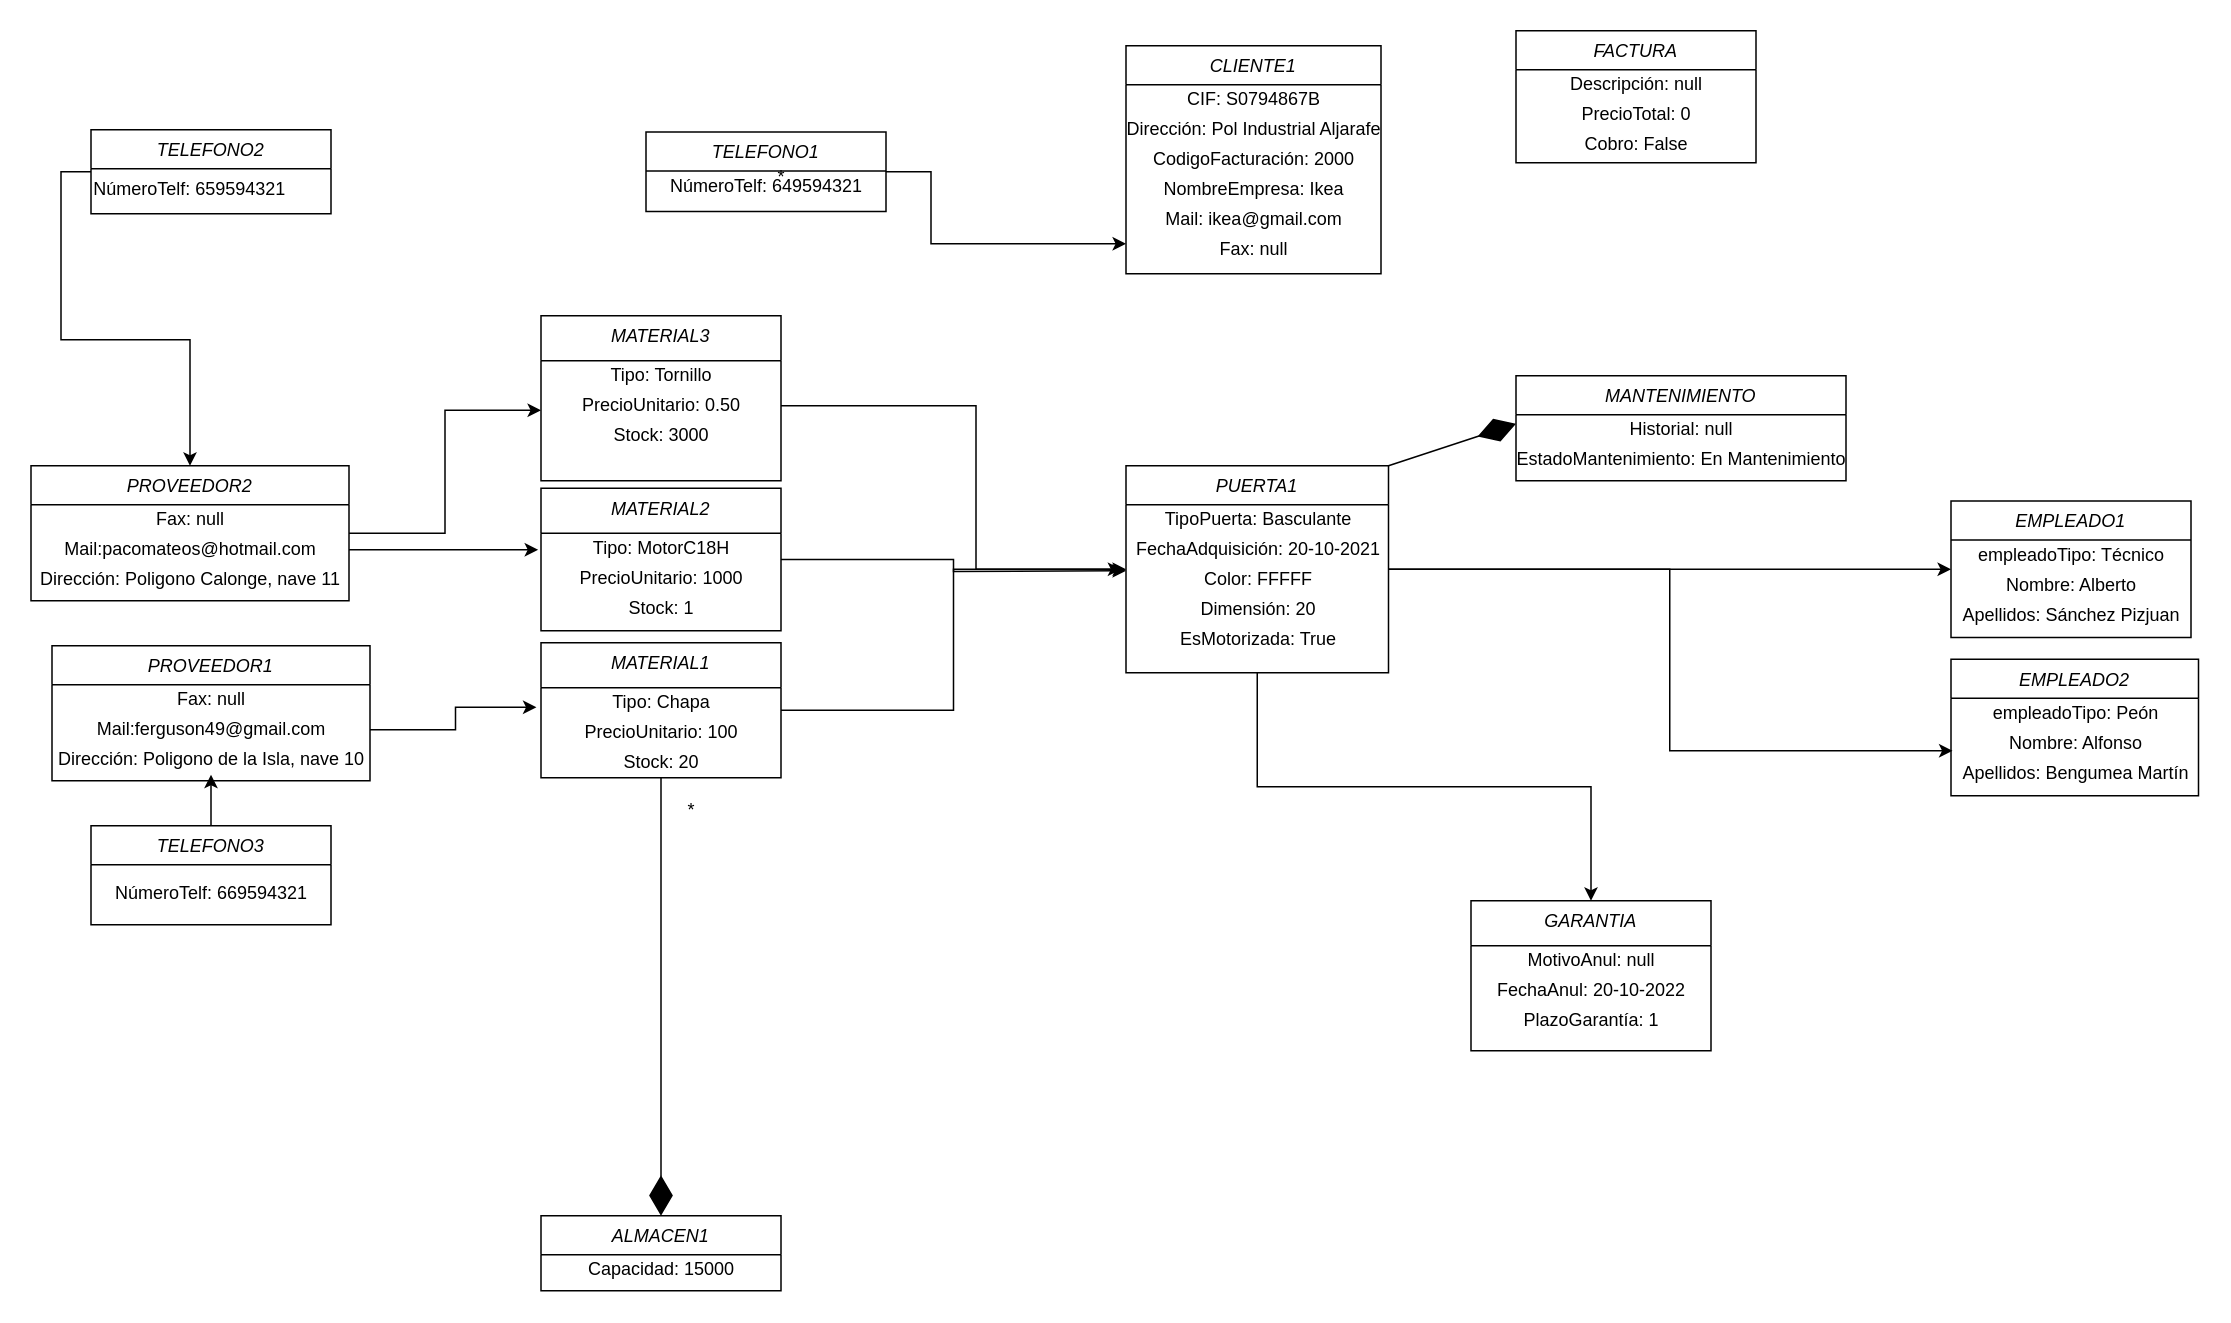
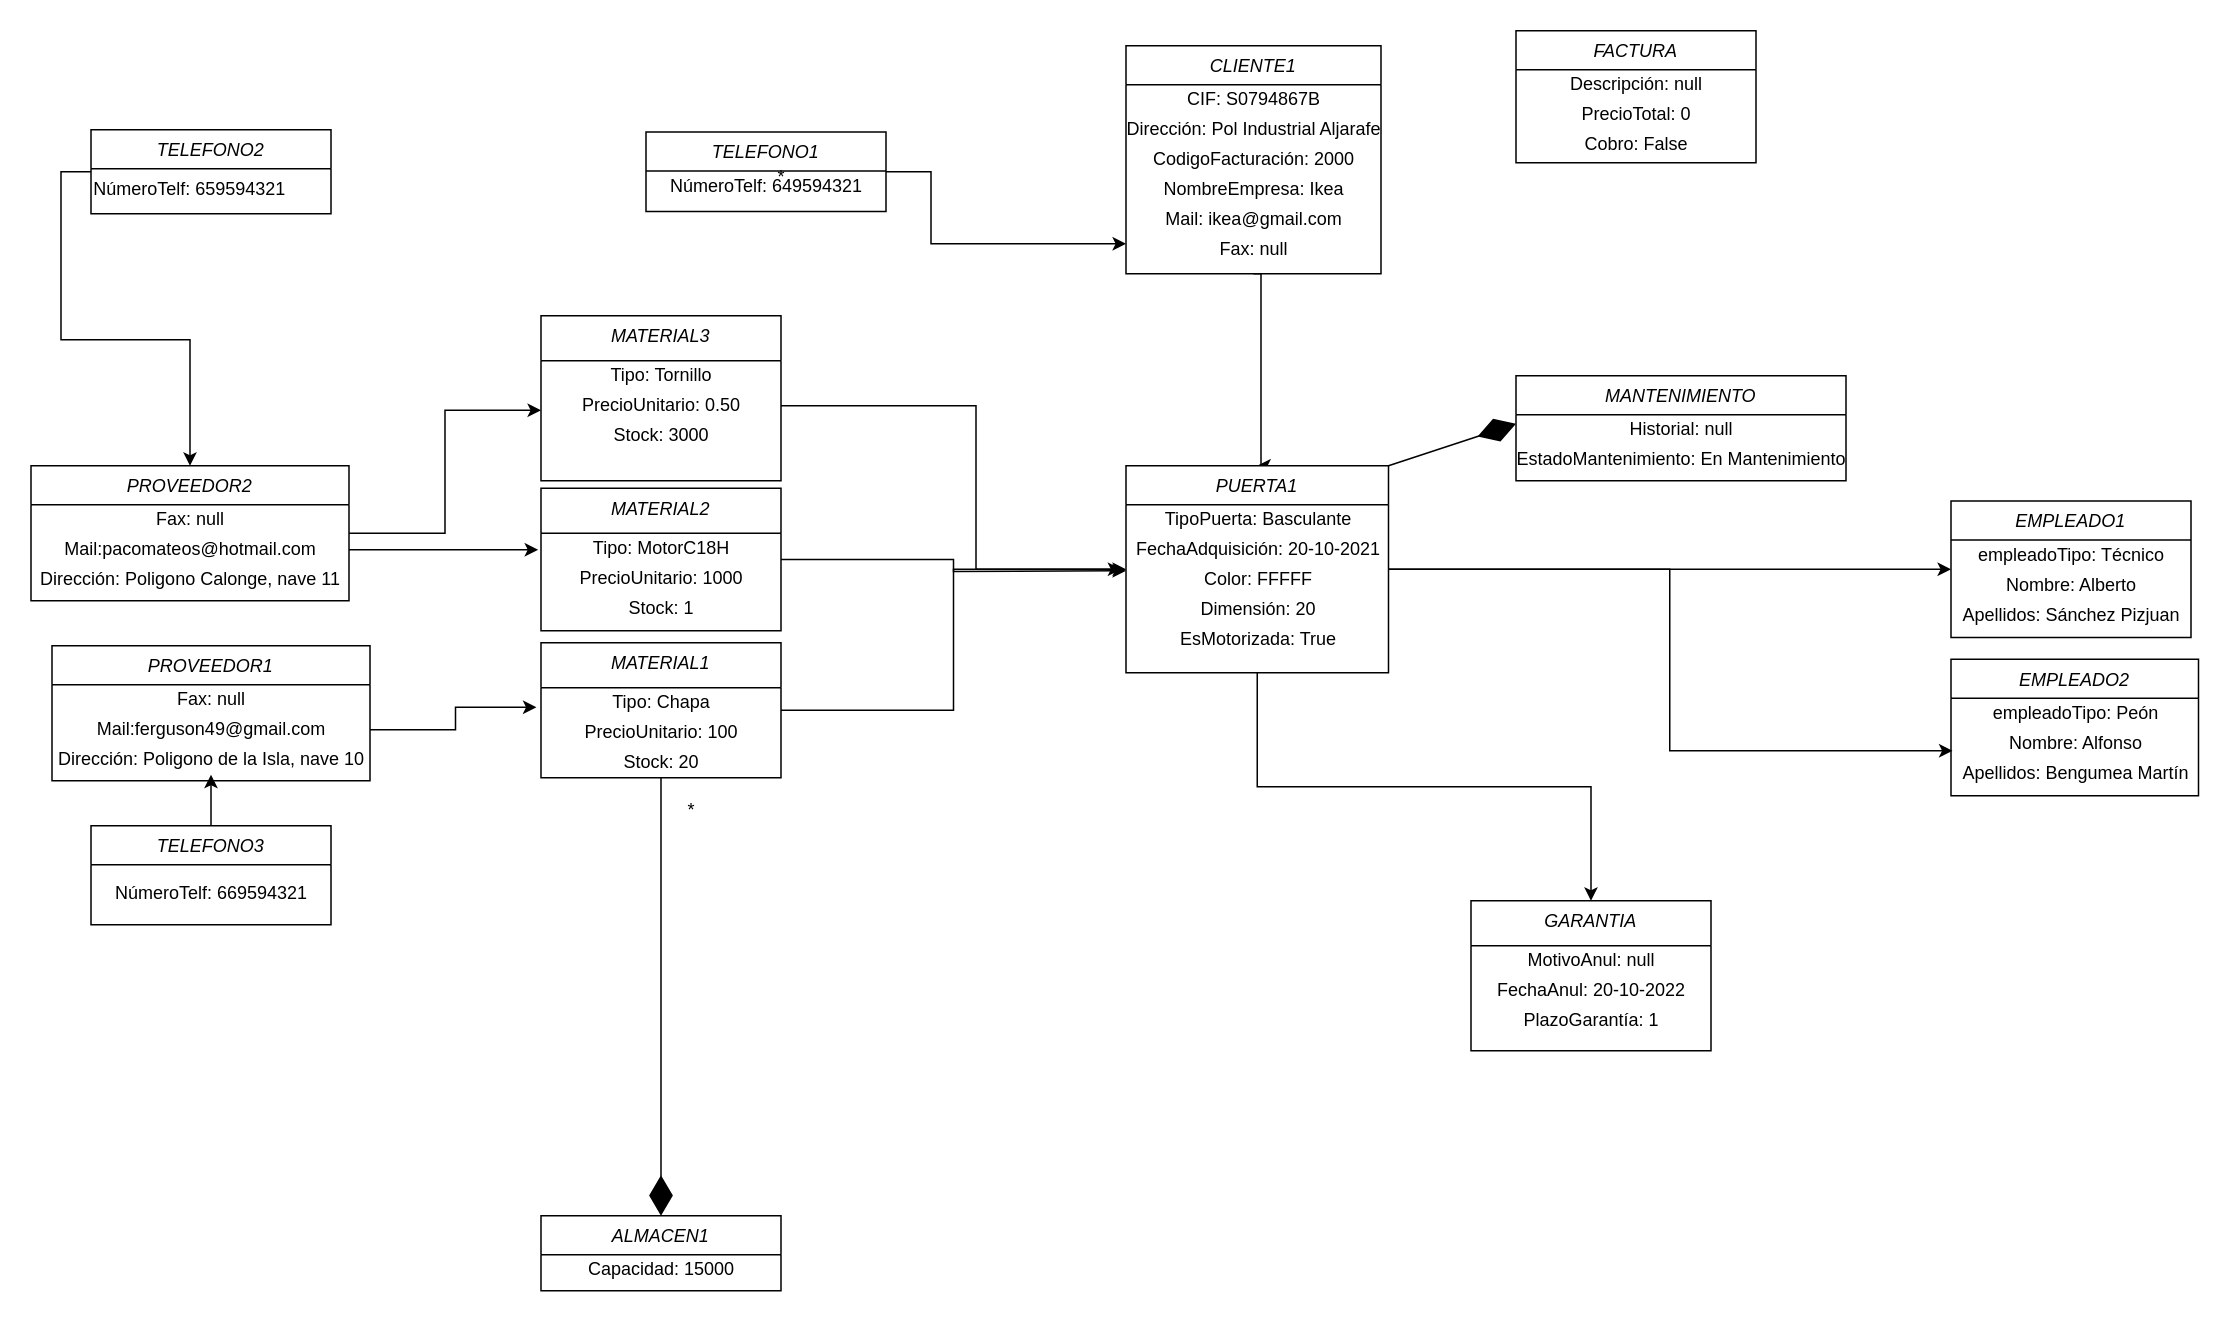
none -> (1261, 373)
